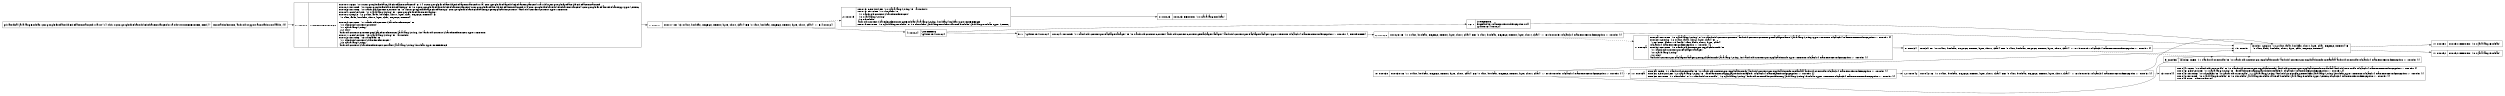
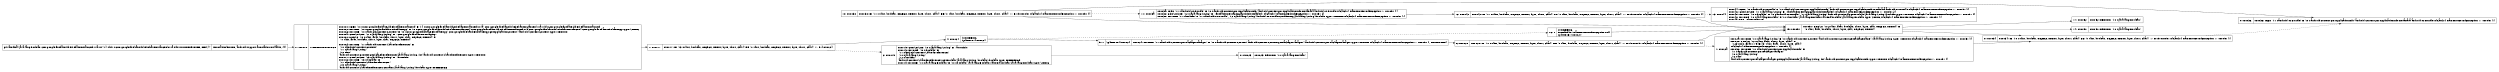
(1206, 26) -> (1267, 36)
(2192, 48) -> (1961, 33)
